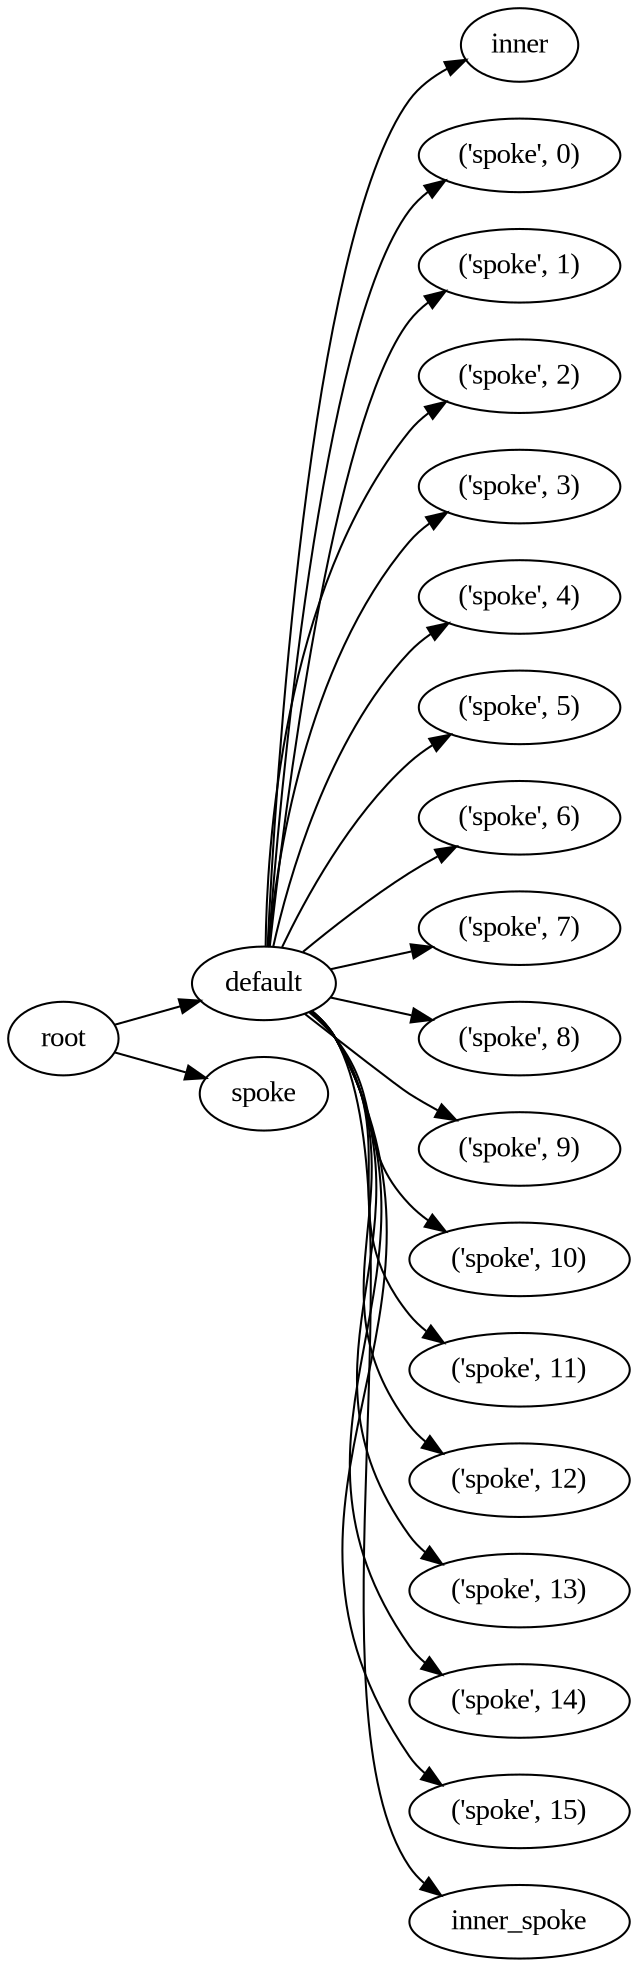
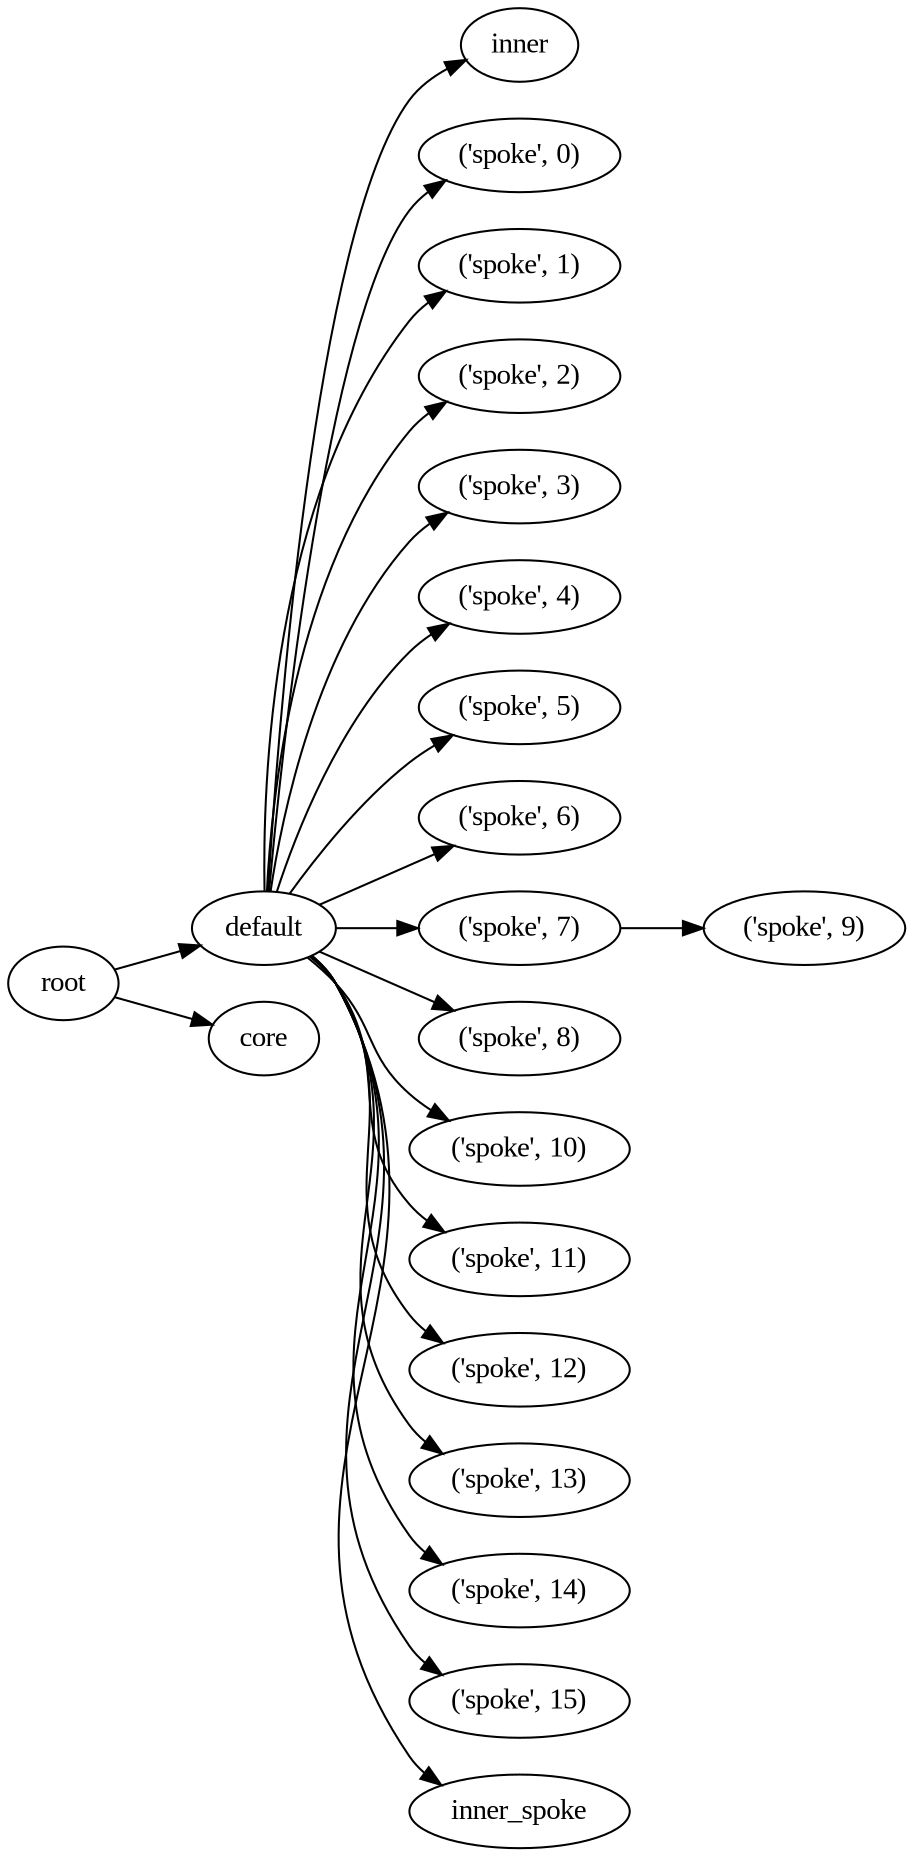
(370, 1064) -> (652, 928)
(264, 1094) -> (264, 1039)
